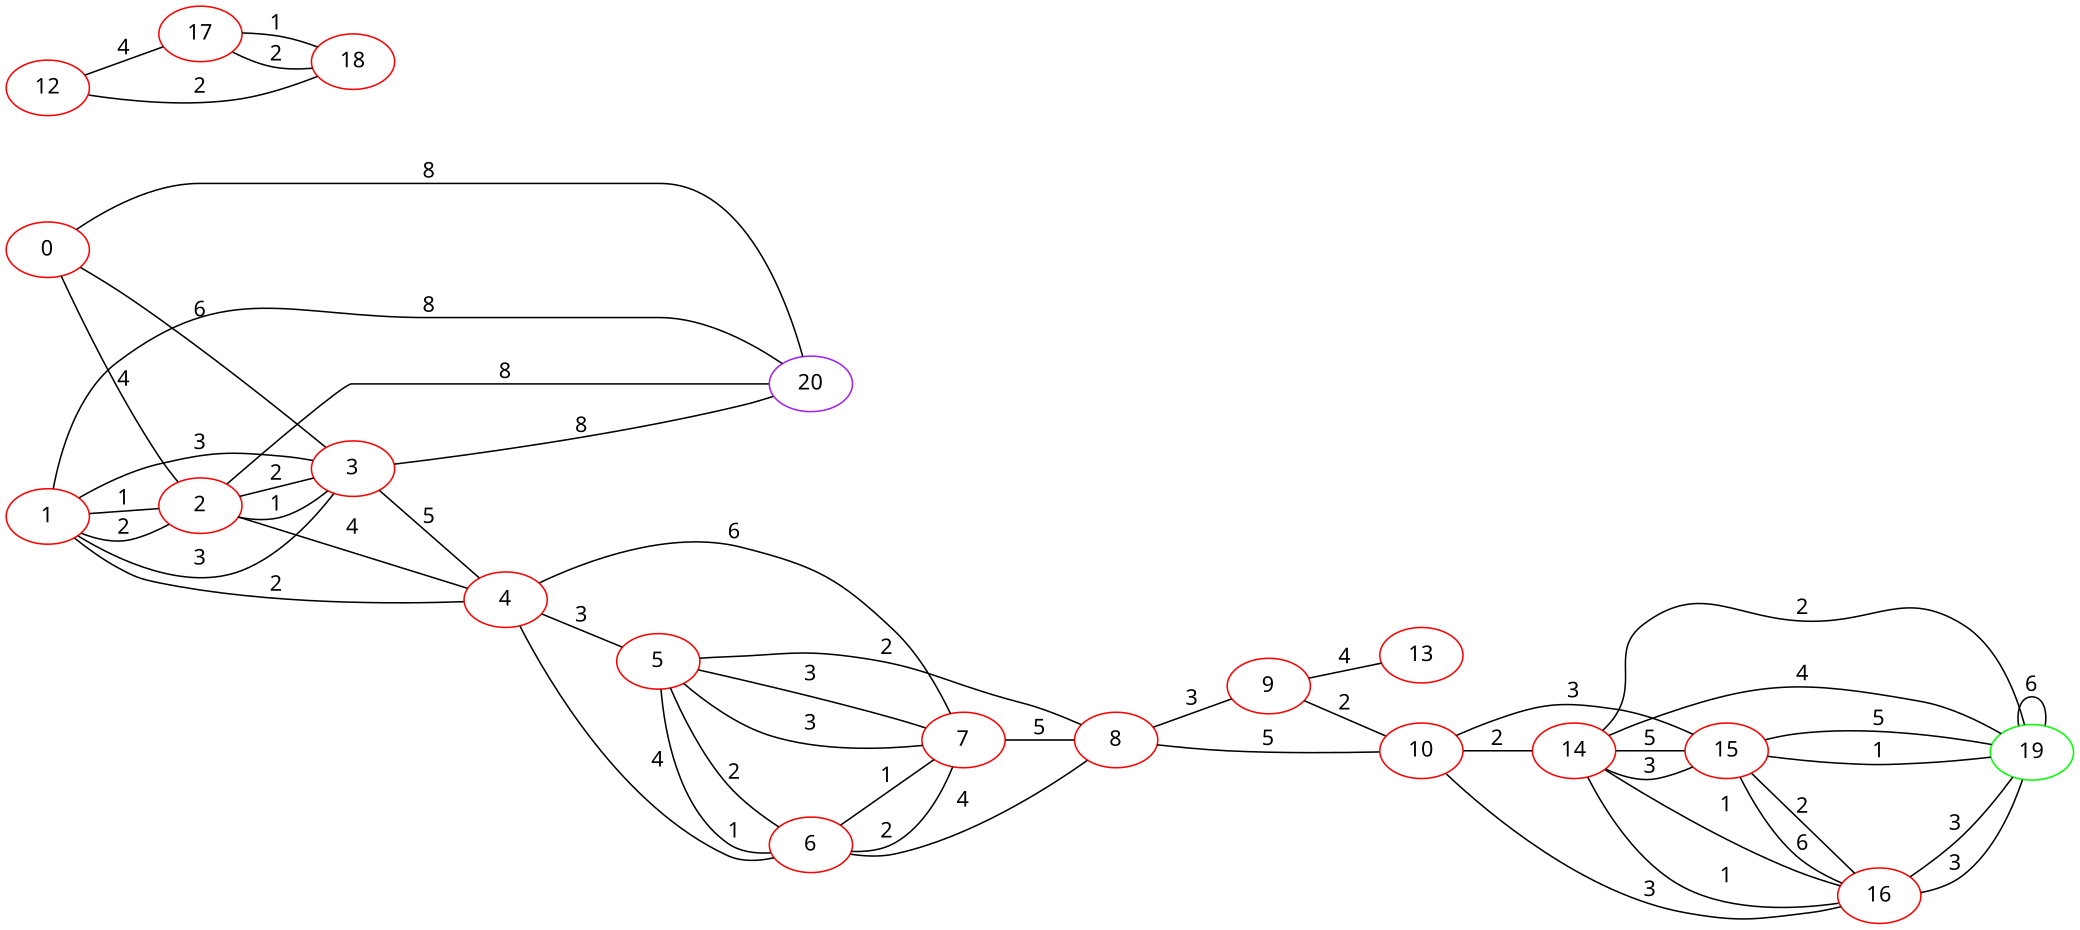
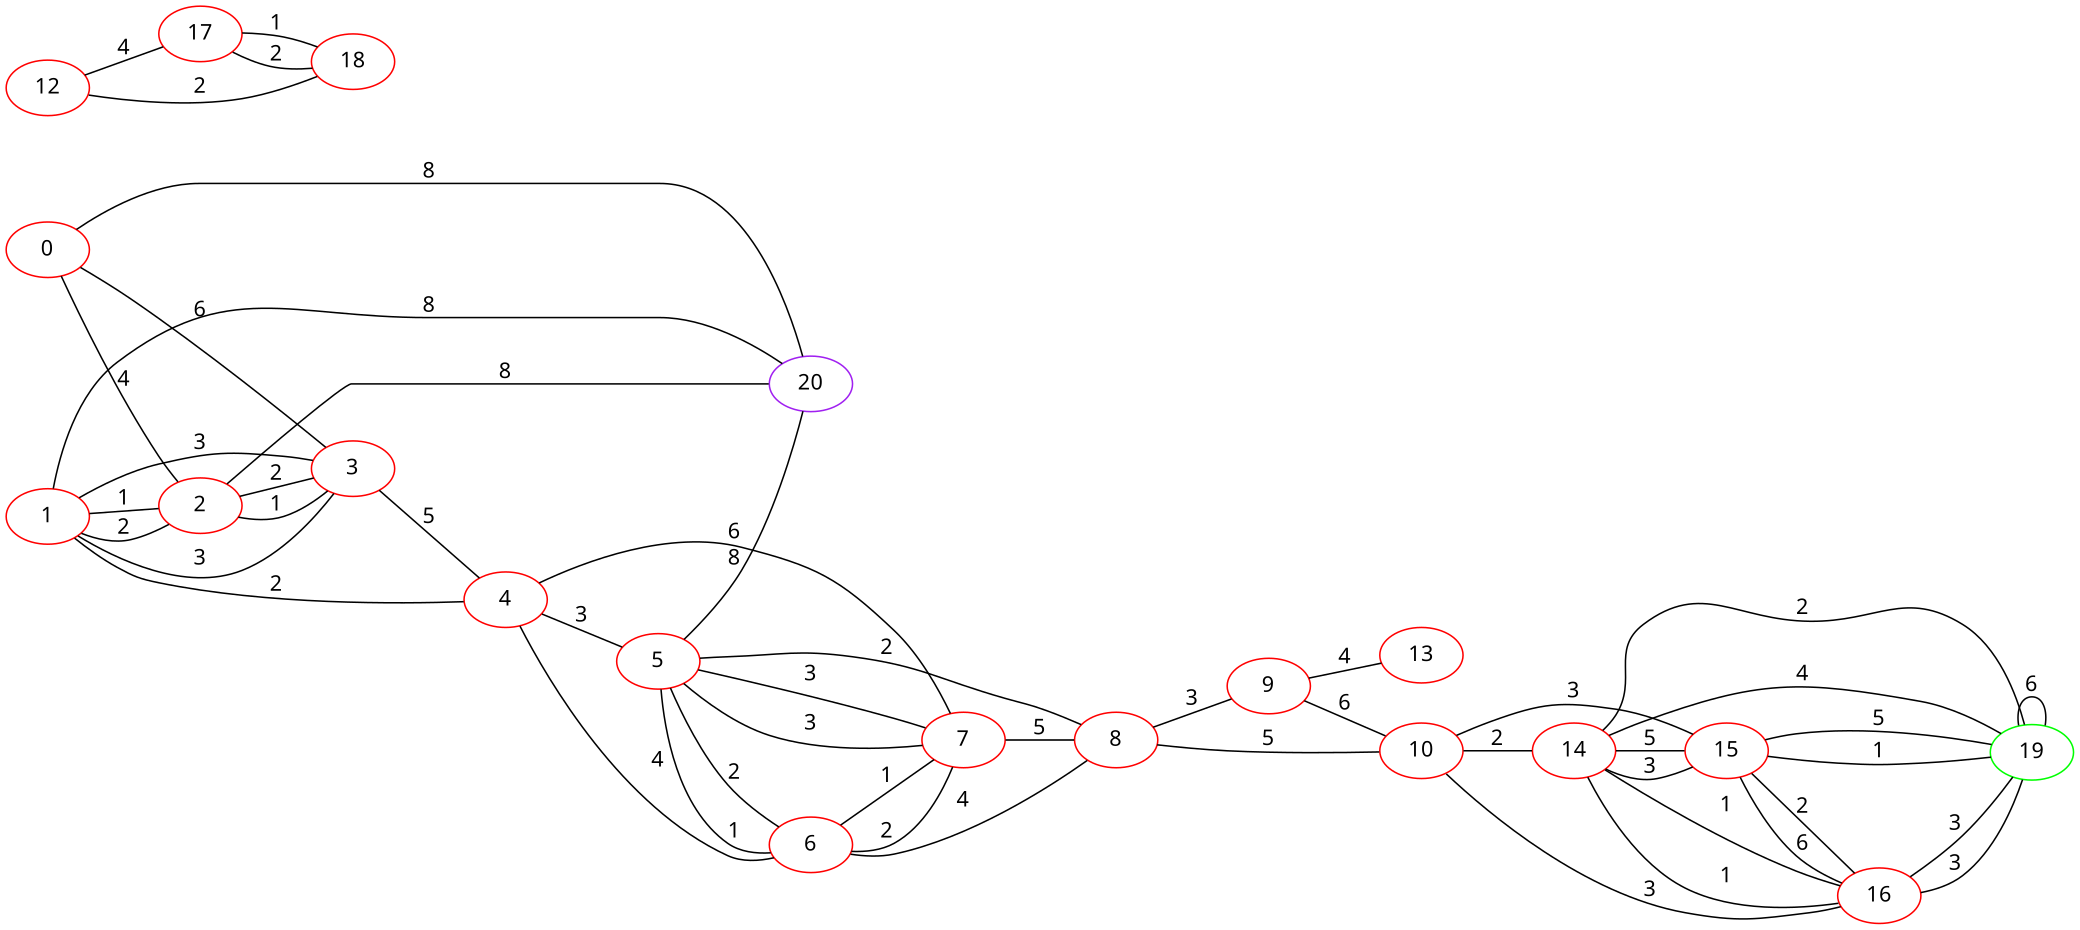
(585, 437) -> (760, 534)
(353, 553) -> none
(1345, 704) -> (1345, 704)
